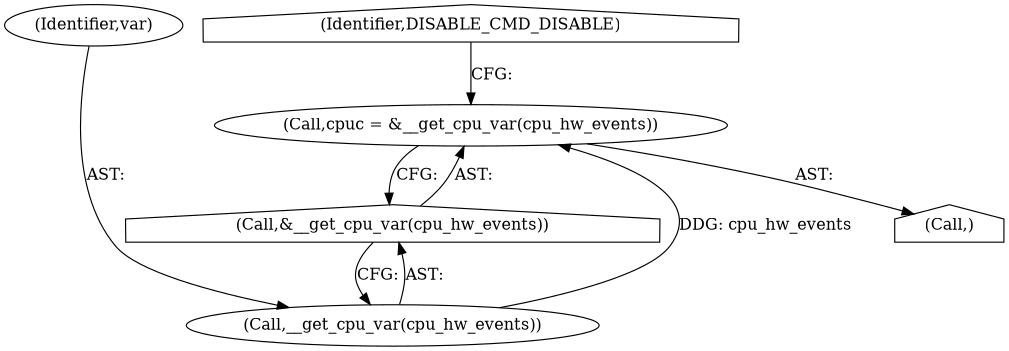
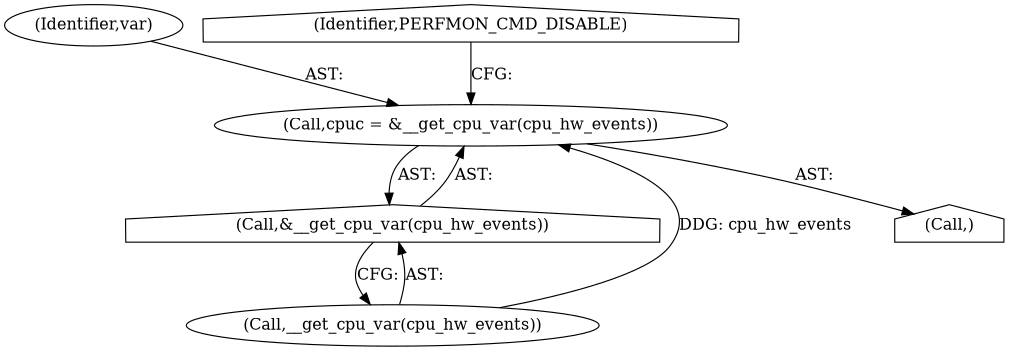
(471, 25) -> (471, 25)
(420, 175) -> (420, 175)
(106, 232) -> (269, 72)
